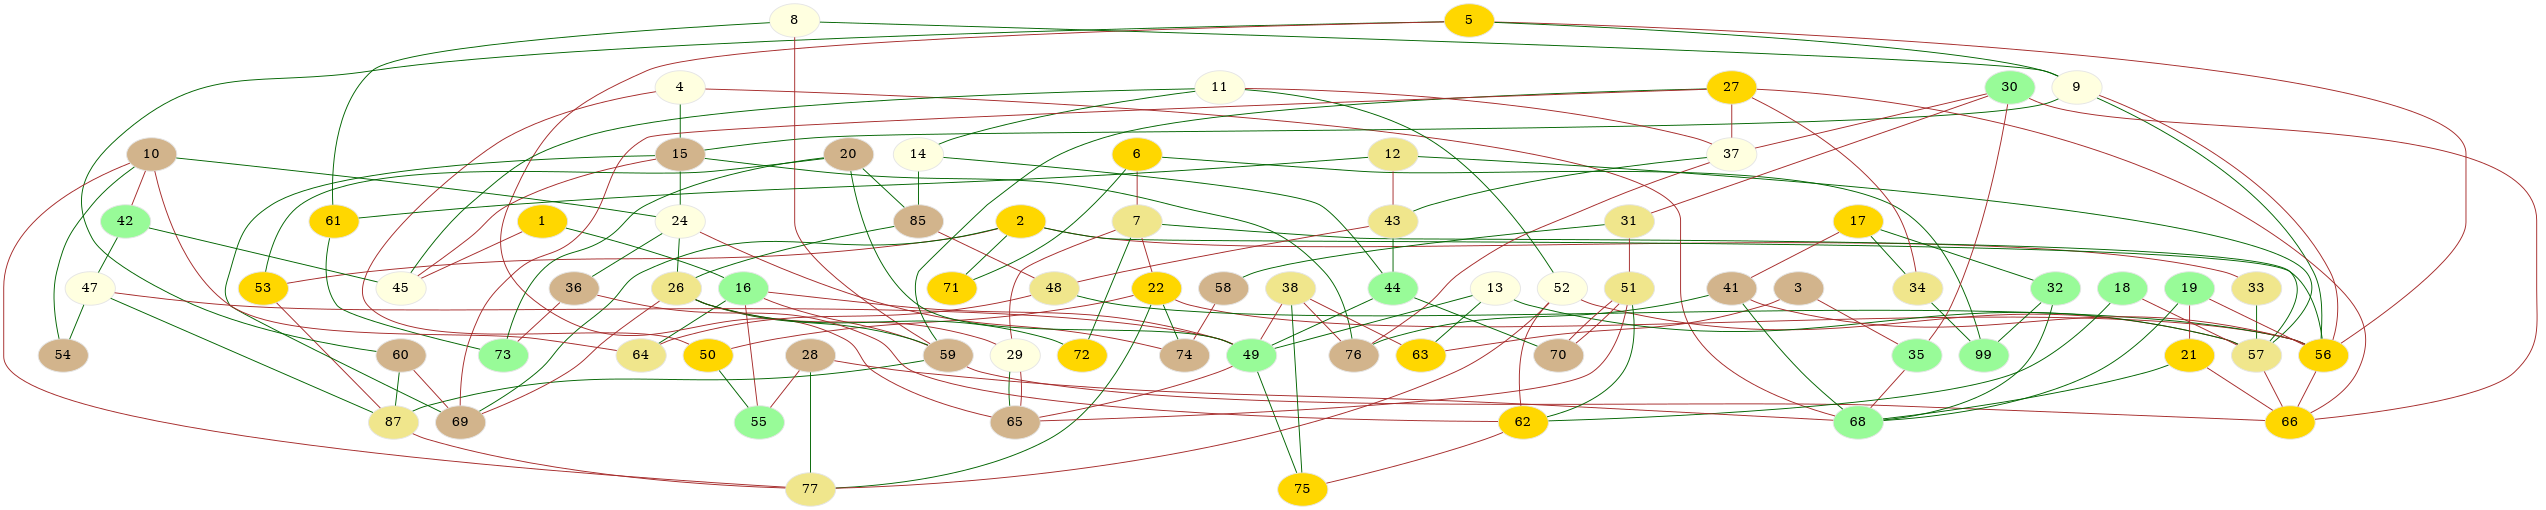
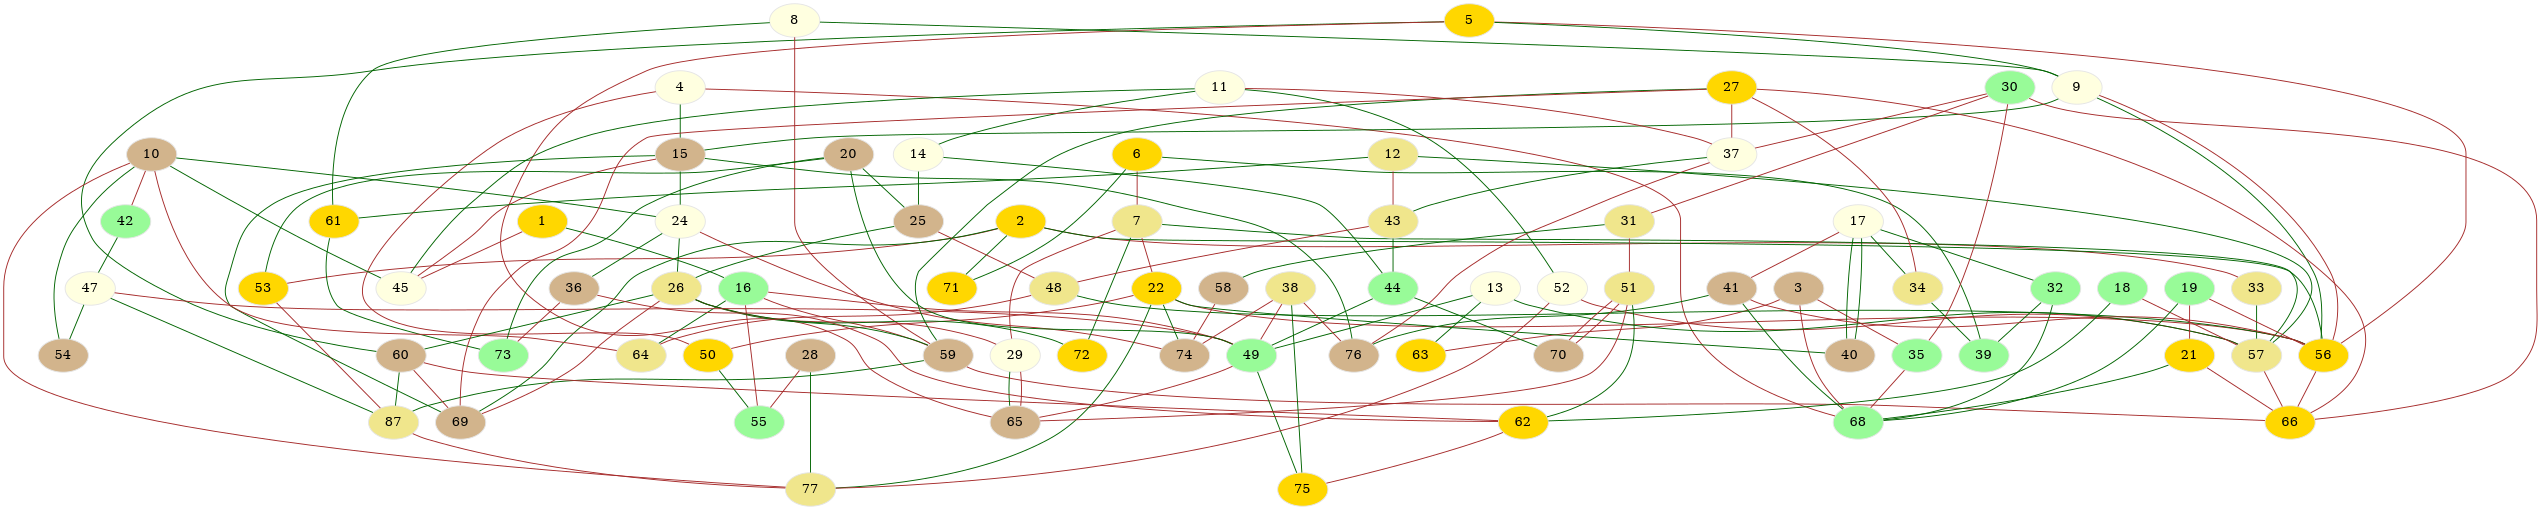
(918, 221) -> (918, 221)
(1858, 221) -> (1858, 221)
(263, 255) -> (274, 224)
none -> (550, 319)
(1372, 330) -> (1238, 322)
(1522, 350) -> (960, 399)
none -> (1850, 355)
(1984, 355) -> (1984, 355)
(1308, 396) -> (1812, 361)
